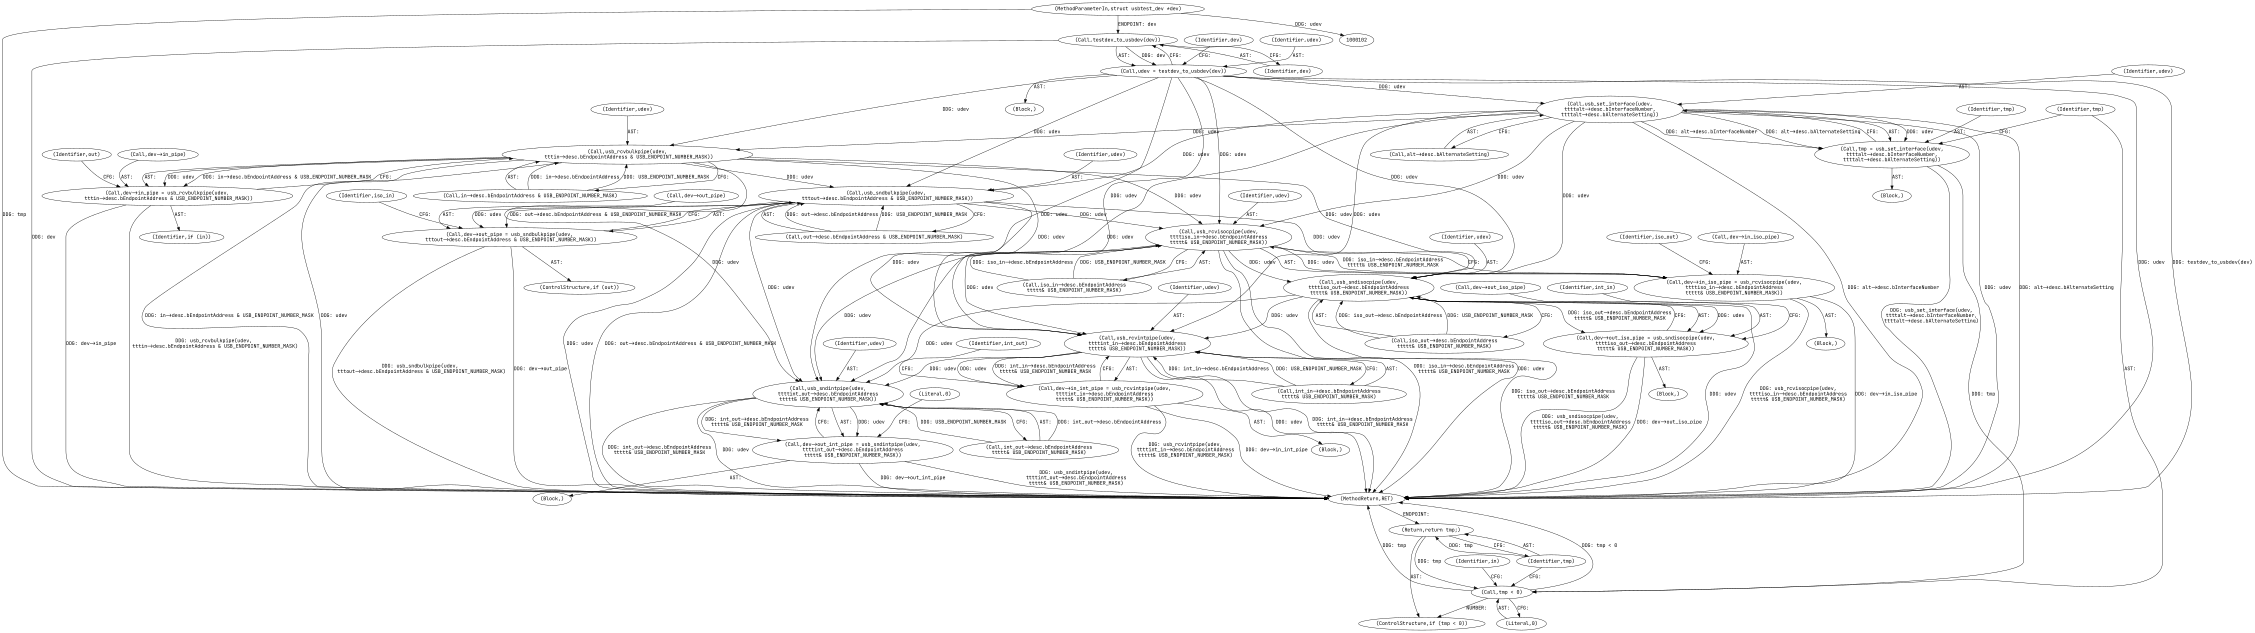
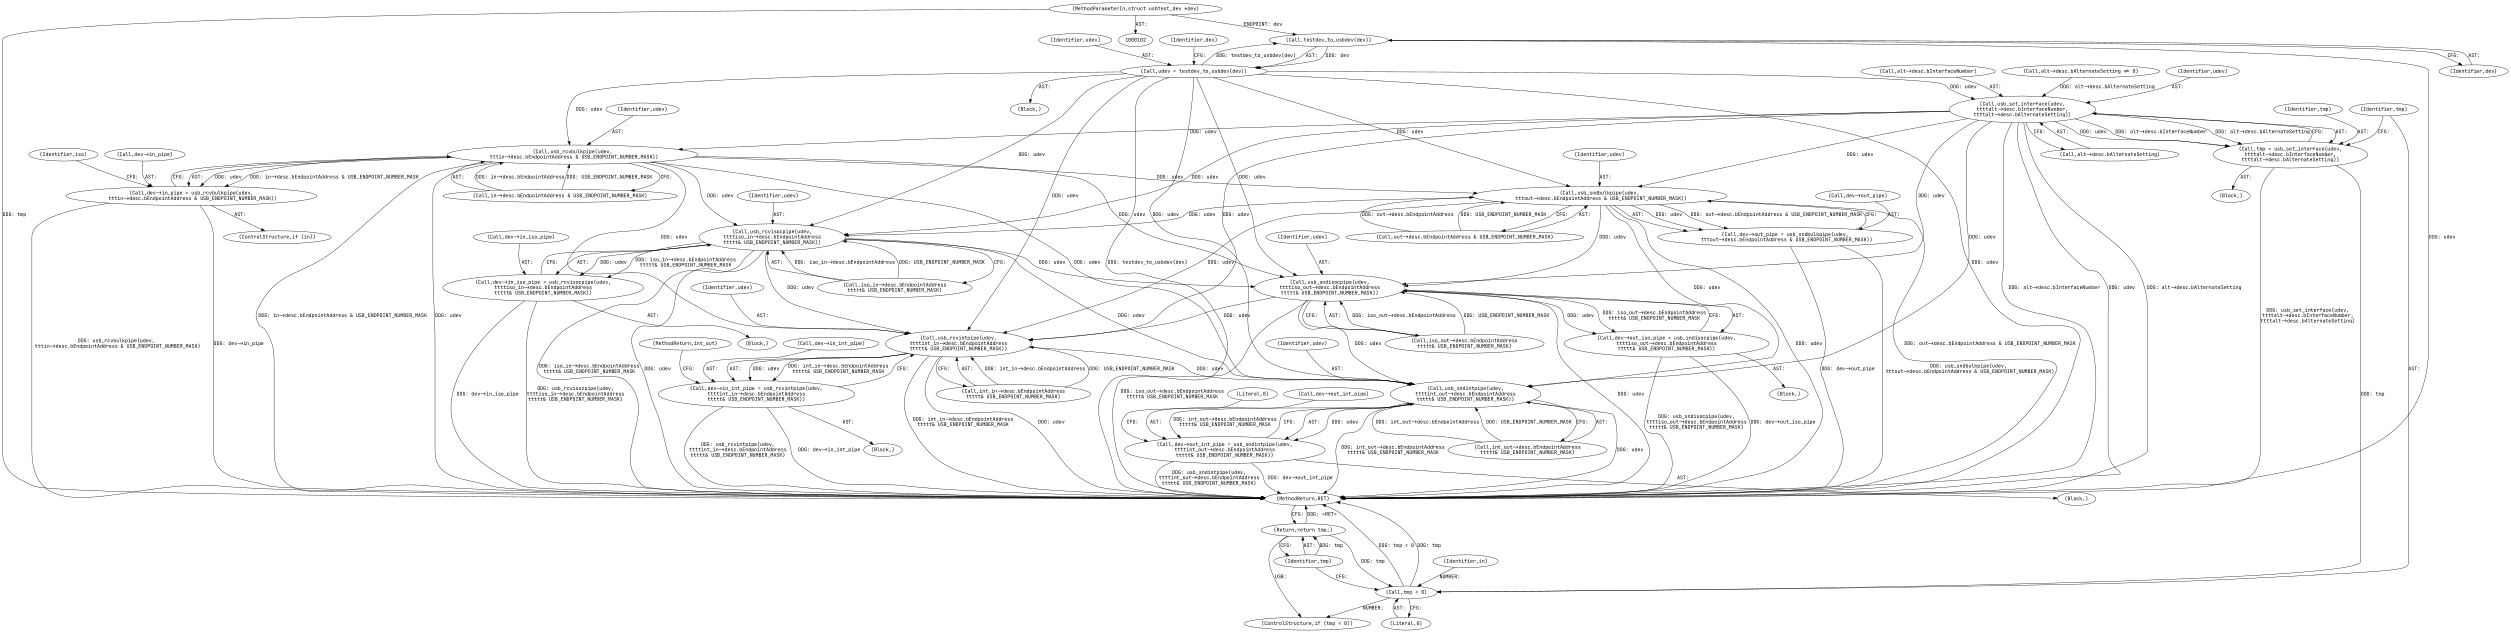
(1308, 25) -> (1143, 25)
(1177, 56) -> (1256, 56)
none -> (1928, 71)
none -> (2081, 71)
(77, 155) -> (63, 155)
(367, 196) -> none
(44, 237) -> (2442, 237)
(182, 237) -> (277, 237)
(1649, 237) -> none
(579, 288) -> none
(1491, 288) -> none
(1587, 288) -> none
none -> (831, 344)
(998, 344) -> (685, 344)
none -> (1334, 394)
(1418, 515) -> (1299, 515)
none -> (1307, 516)
(1418, 577) -> (1282, 577)
(1499, 577) -> (1451, 577)
